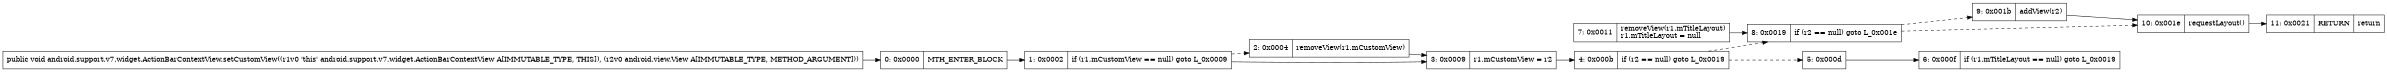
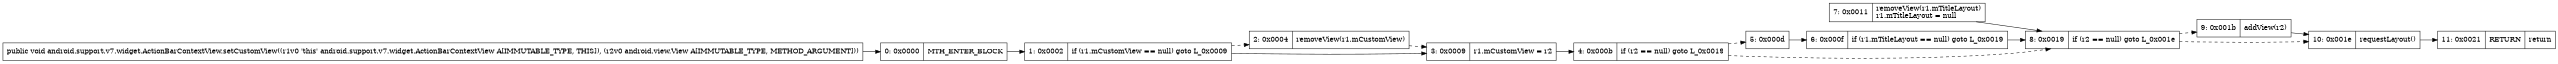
none -> (2014, 40)
(1415, 55) -> (1415, 46)
